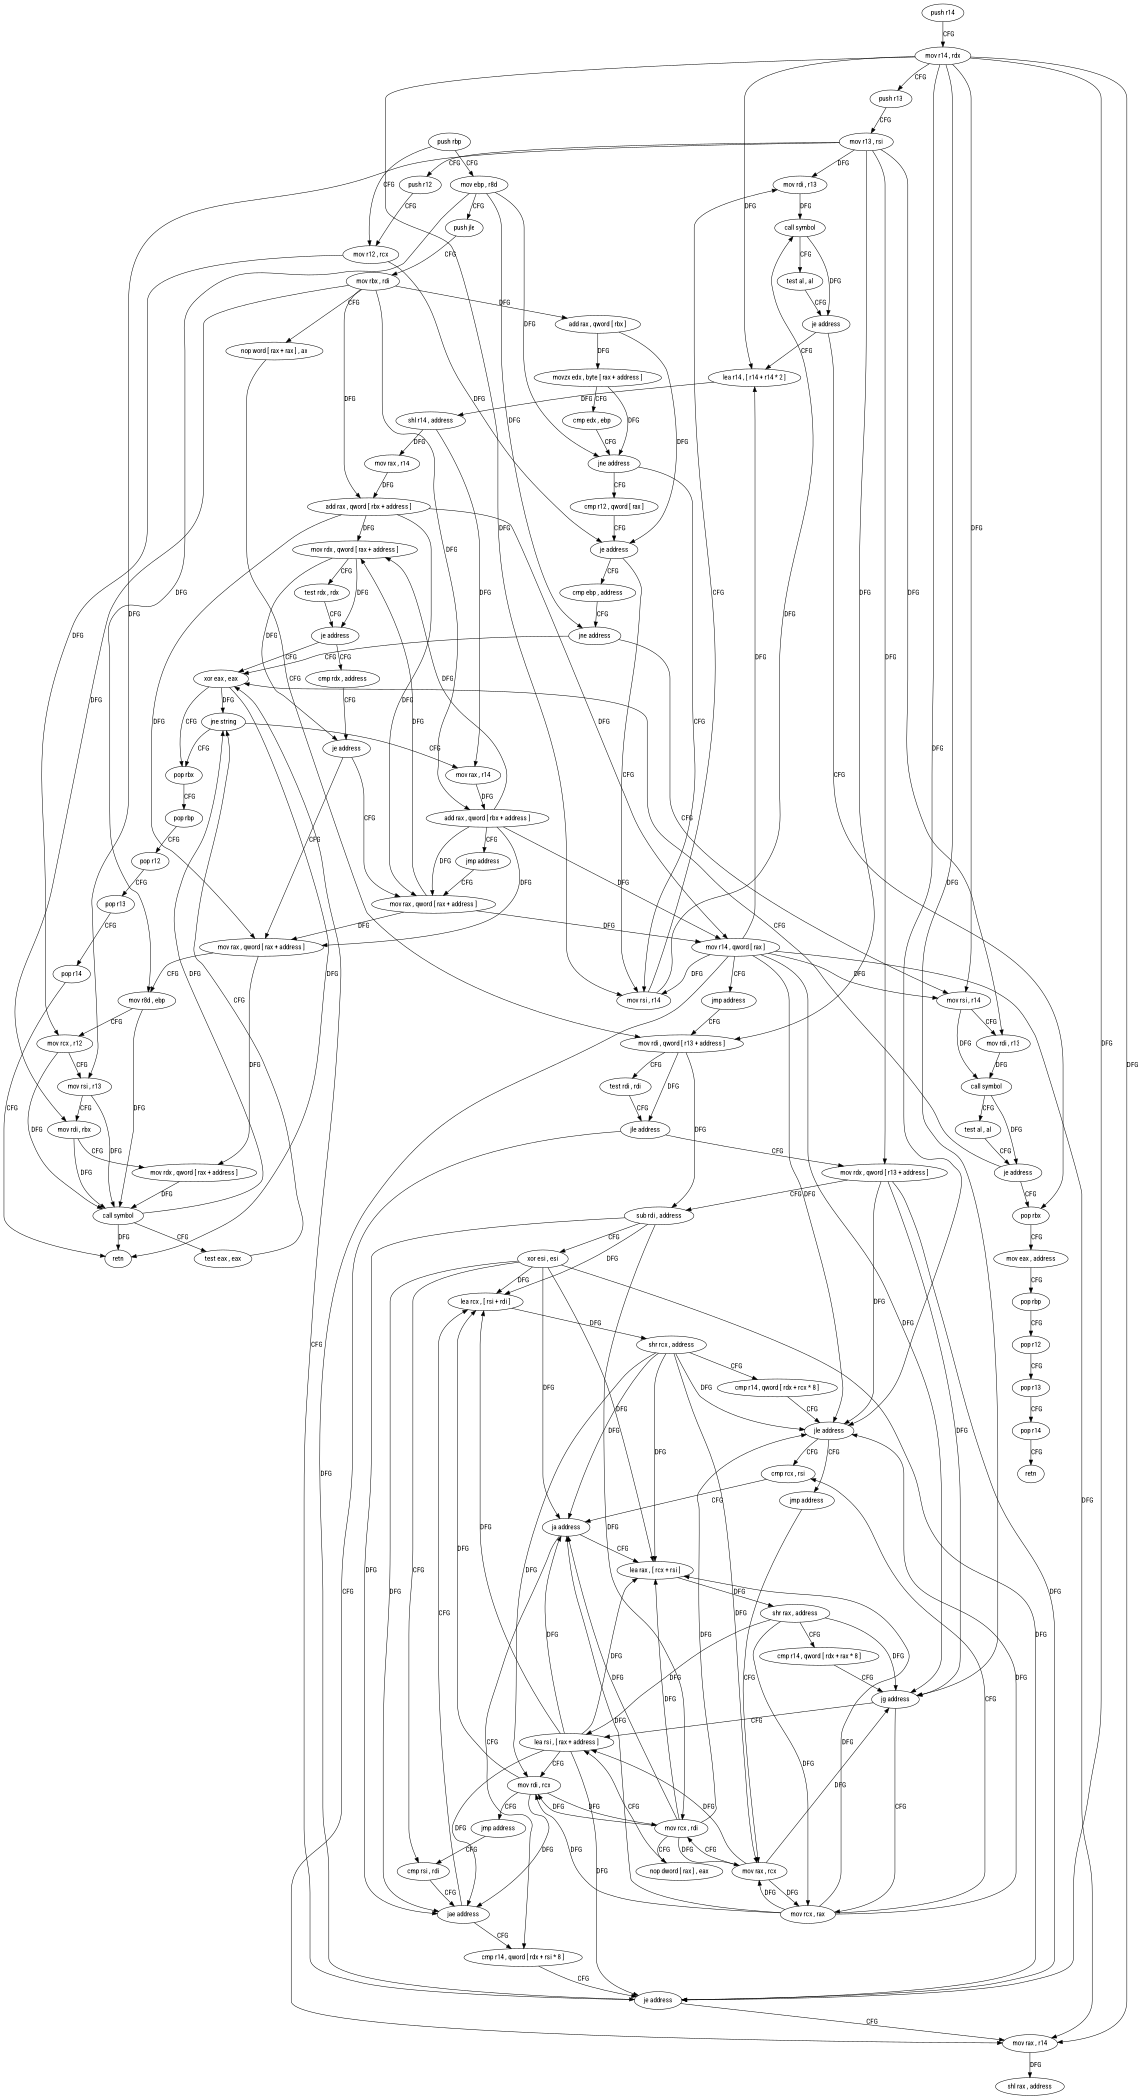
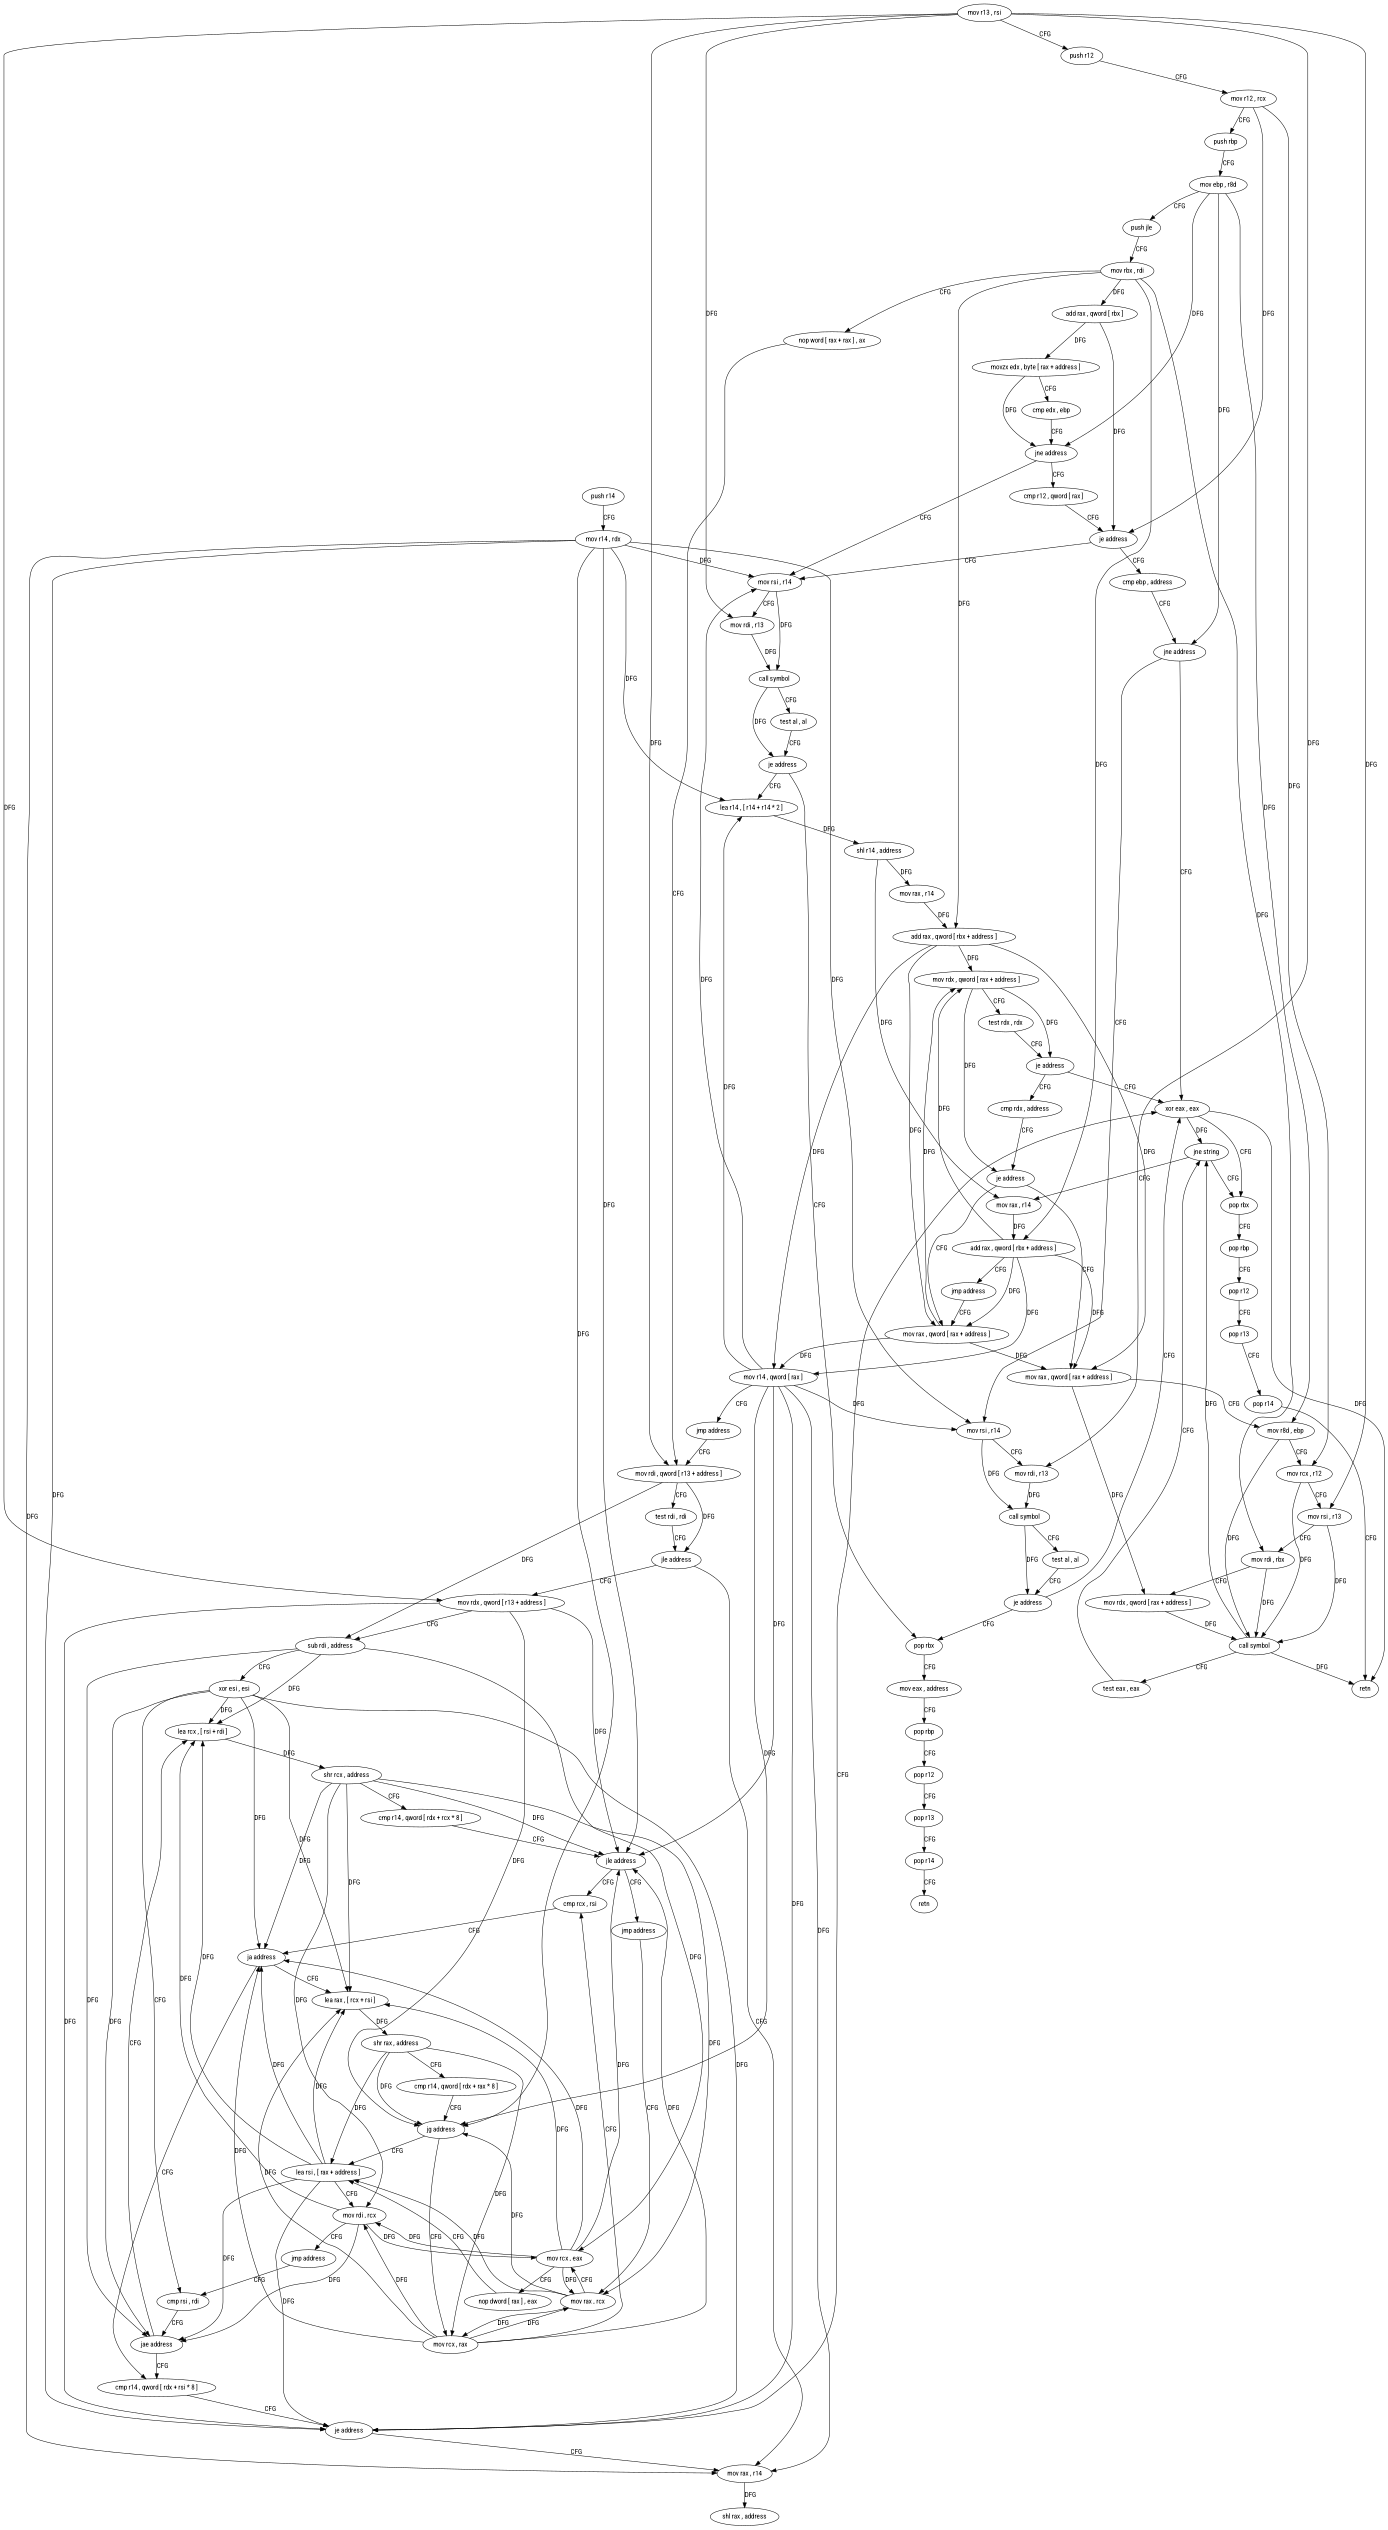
(891, 99) -> none
(381, 180) -> (1238, 118)
(681, 1828) -> (565, 2259)
